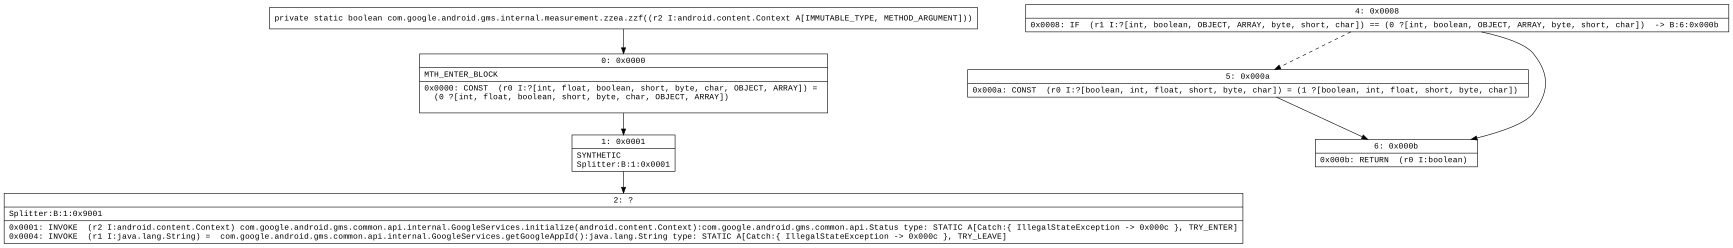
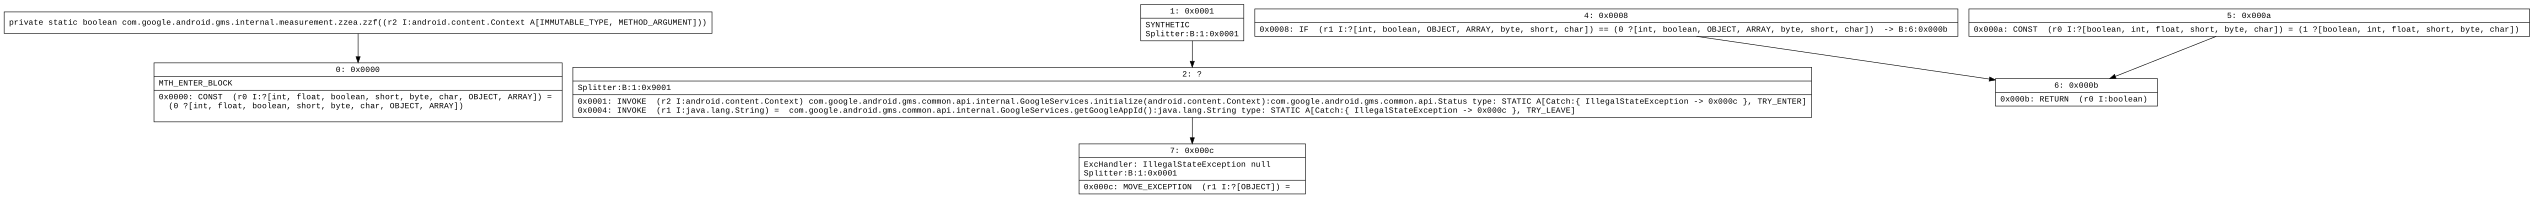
(1315, 49) -> none
(624, 121) -> none
none -> (1192, 169)
